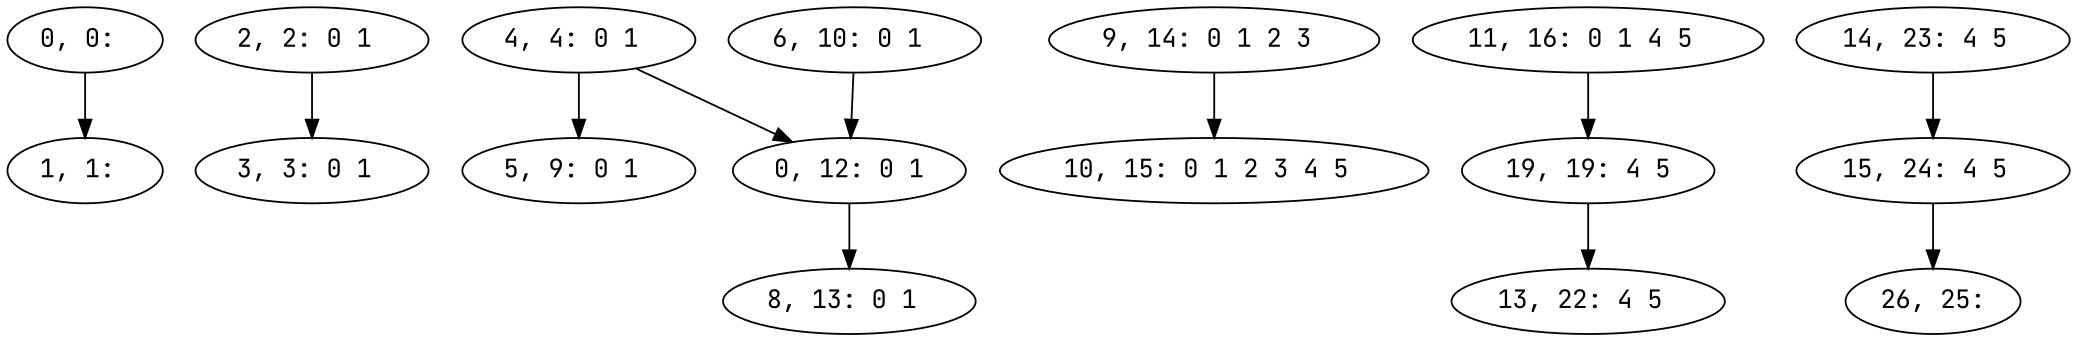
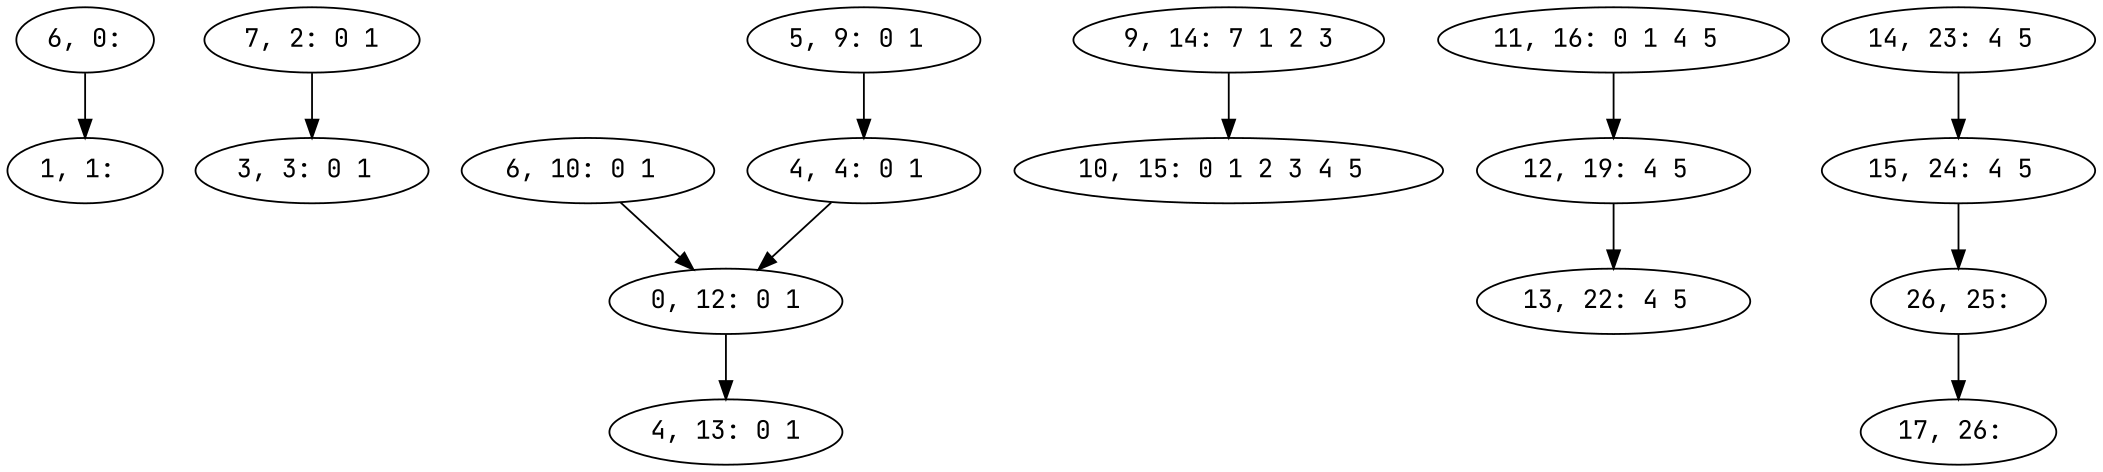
(85, 40) -> (85, 40)
(312, 40) -> (312, 40)
(1214, 40) -> (1229, 40)
(579, 96) -> (864, 96)
(1588, 171) -> (1614, 171)
(849, 301) -> (726, 432)
none -> (1959, 432)
